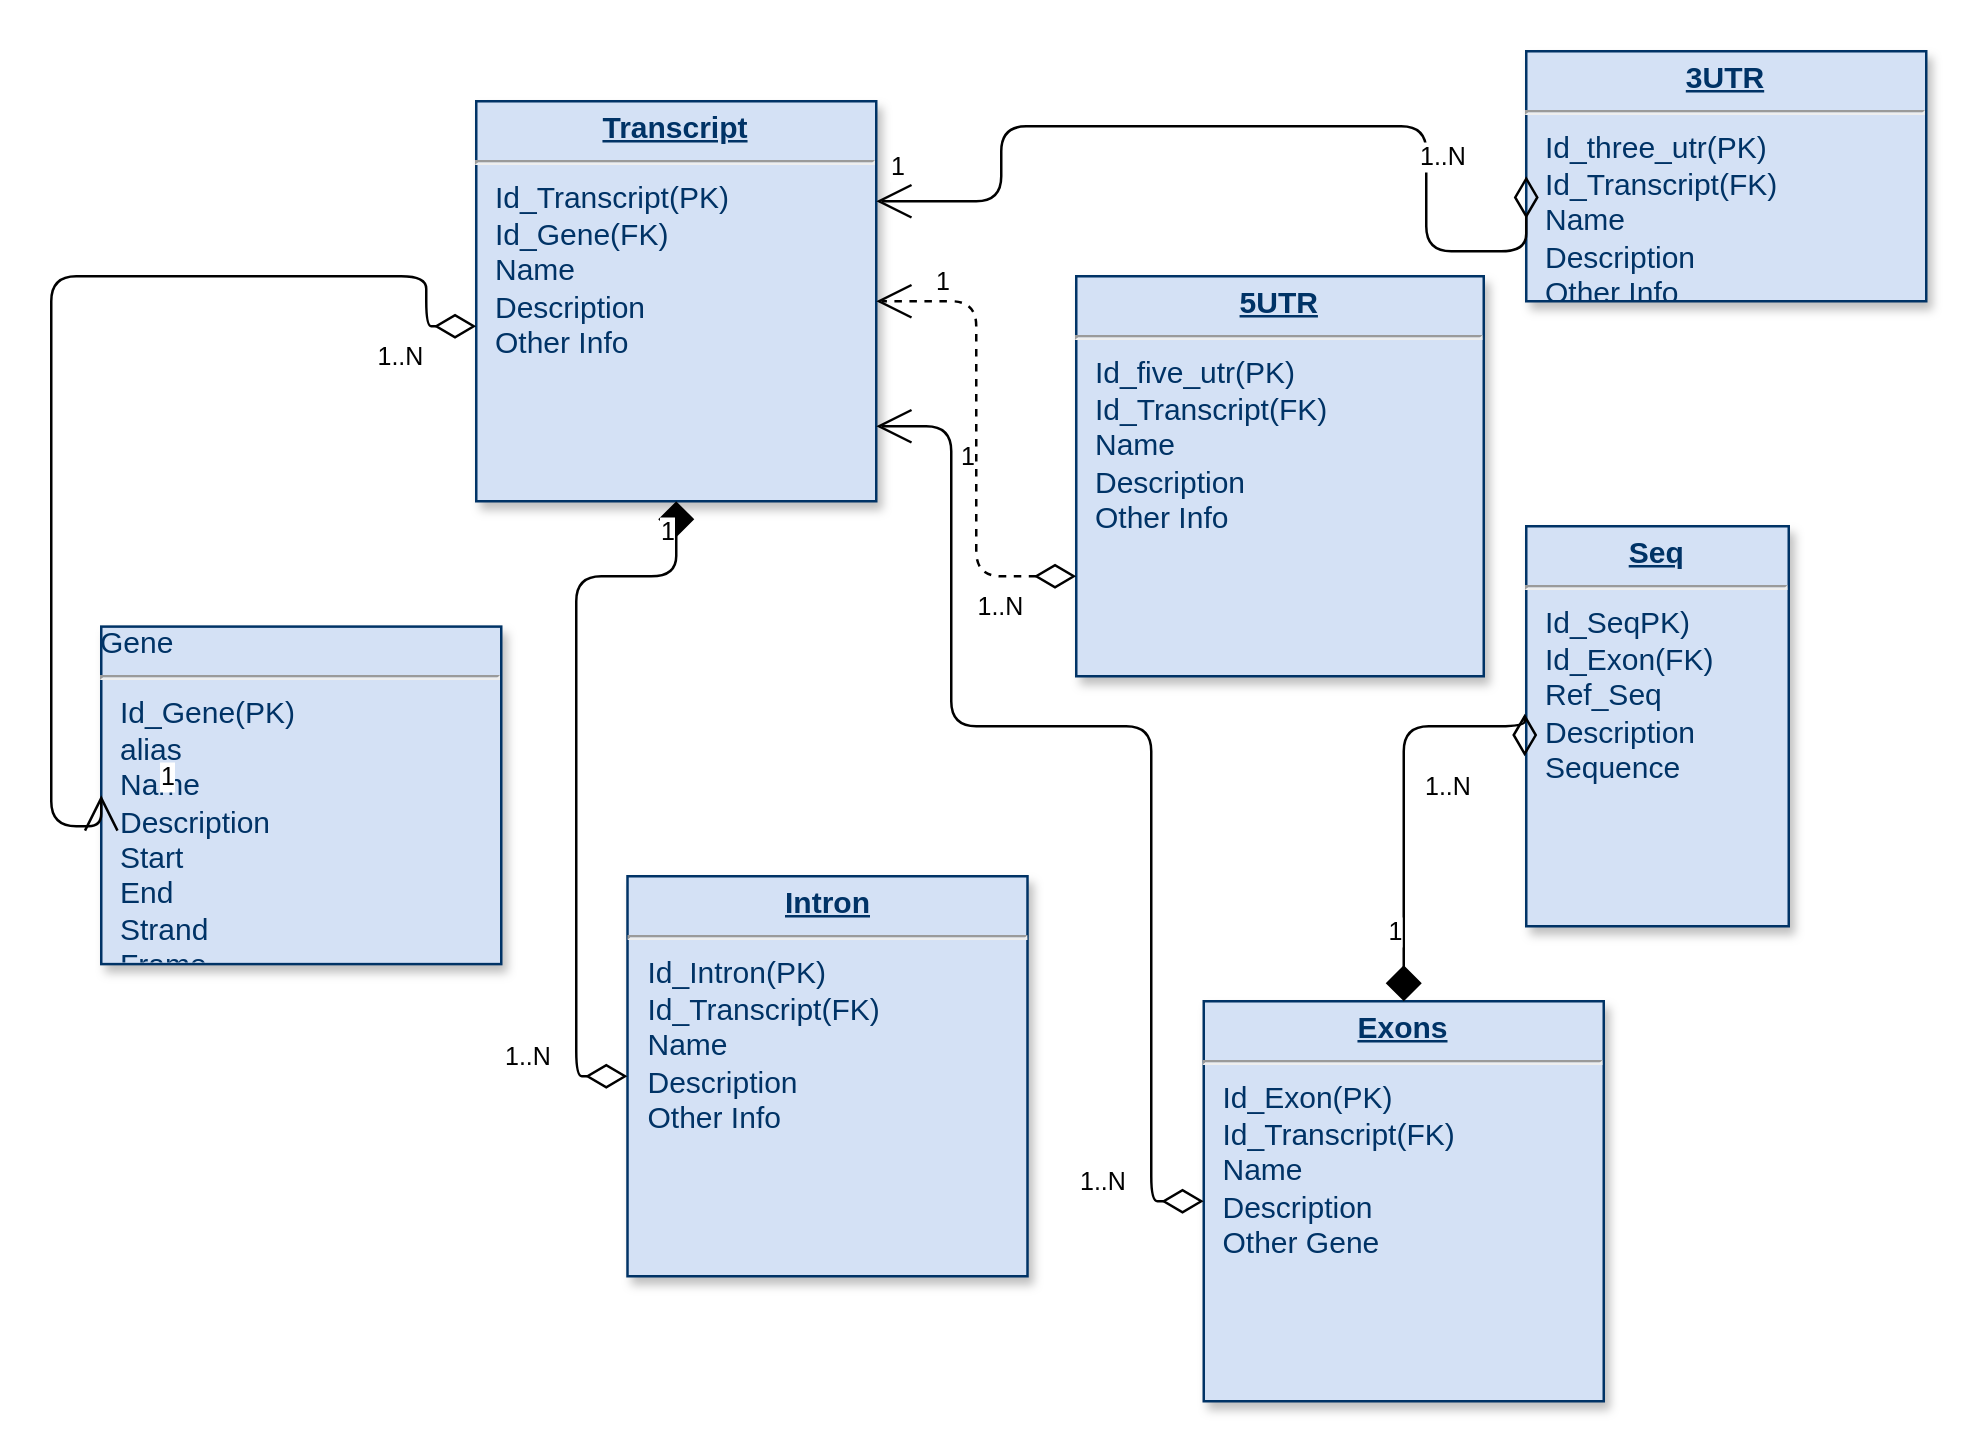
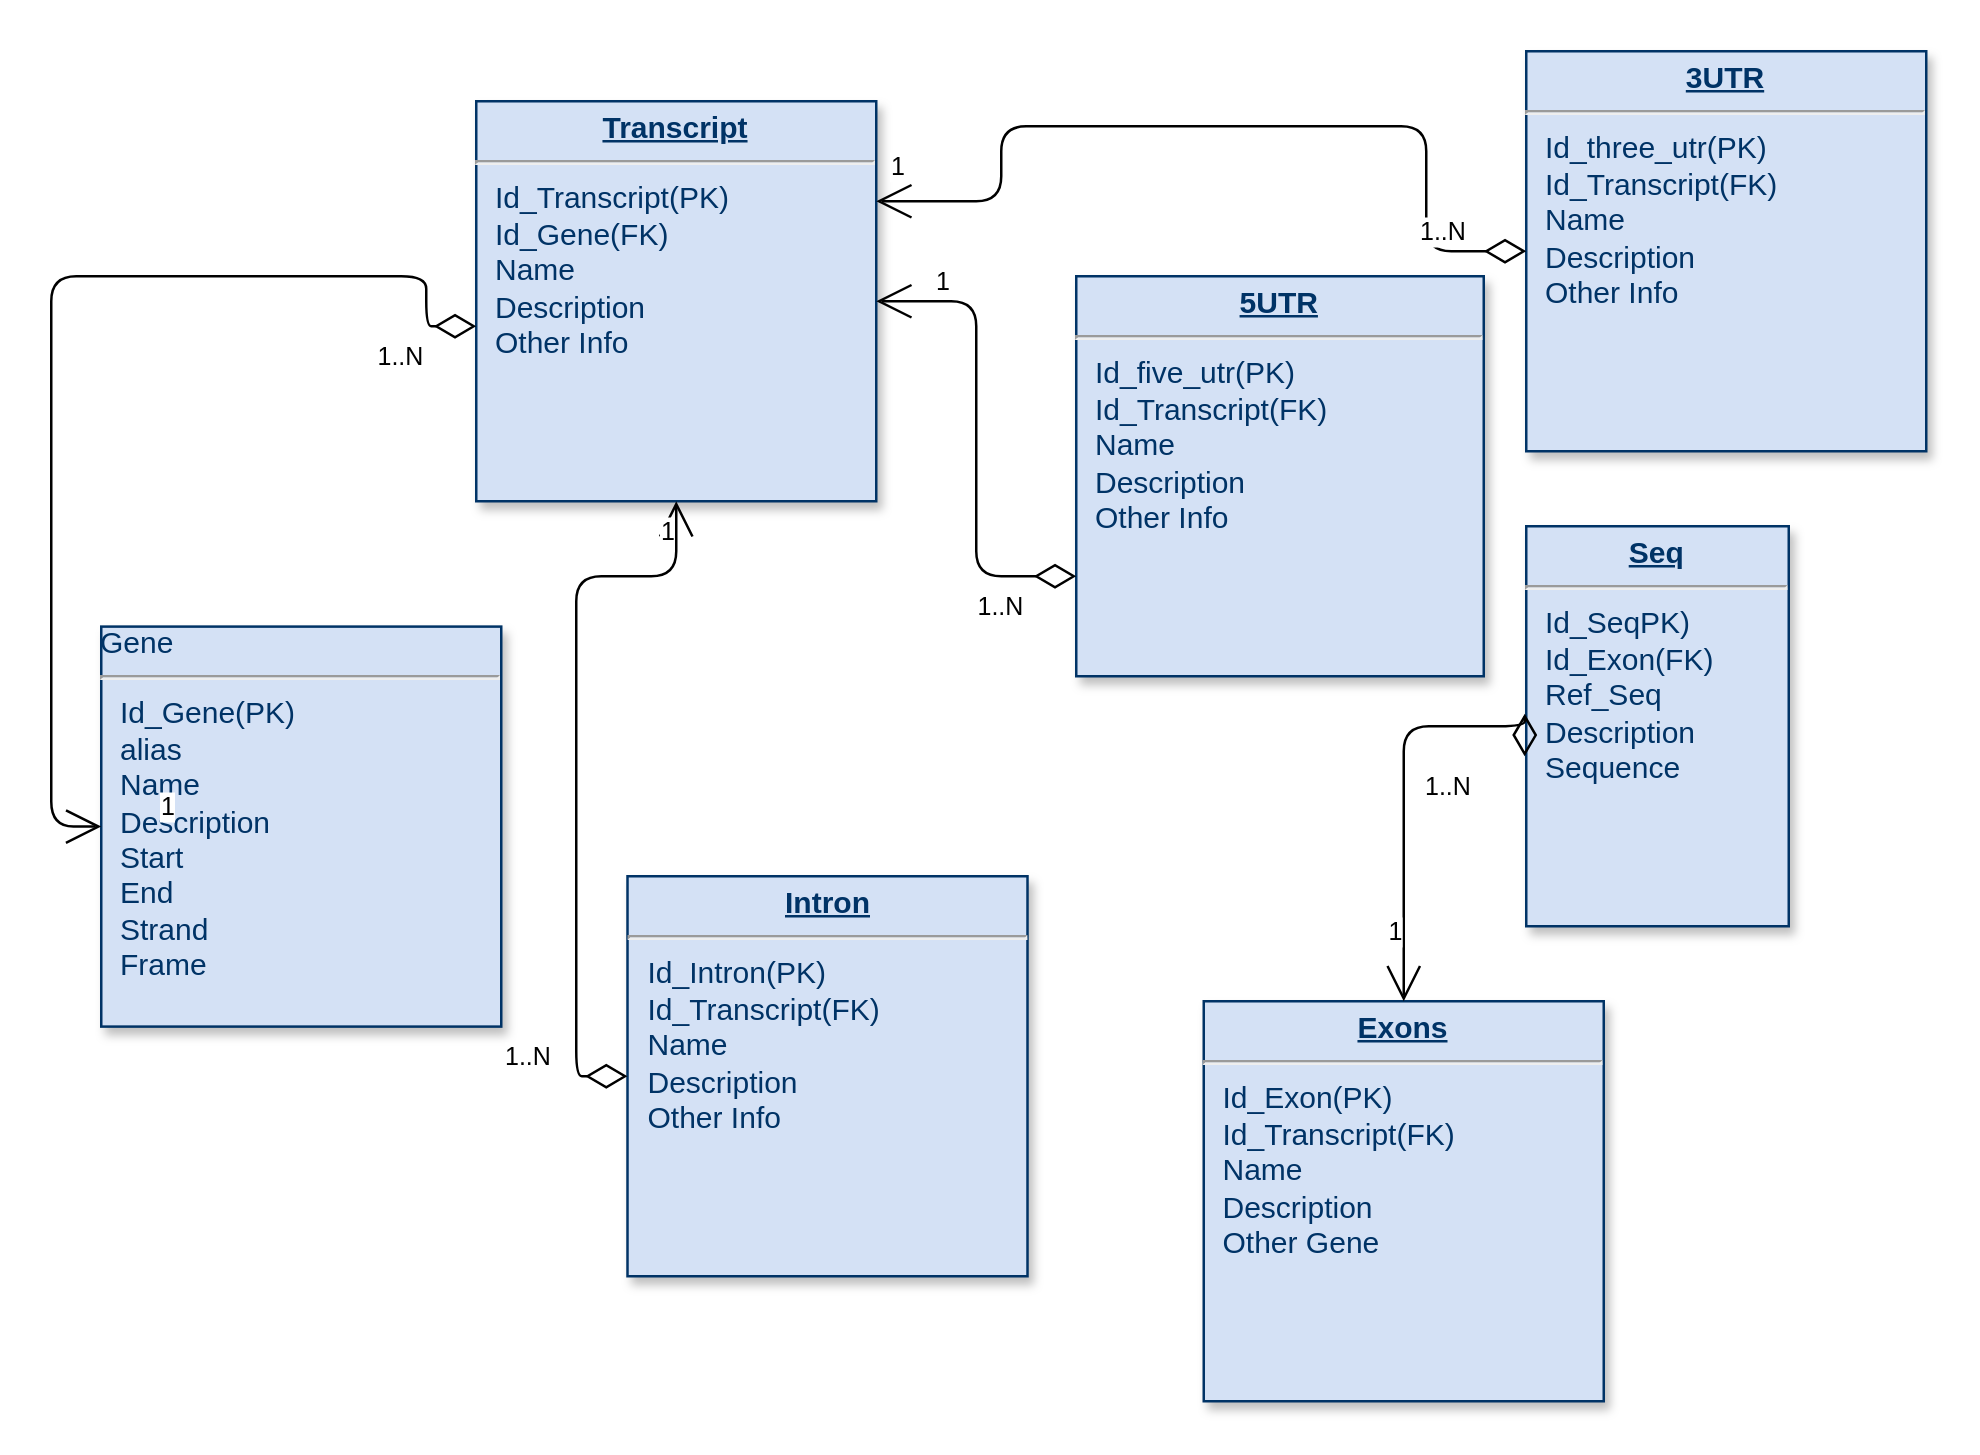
(1726, 176) -> (1726, 251)
(976, 420) -> (976, 420)
(676, 536) -> (676, 522)
(1114, 726) -> none
(301, 795) -> (301, 827)
(1404, 966) -> (1404, 980)
